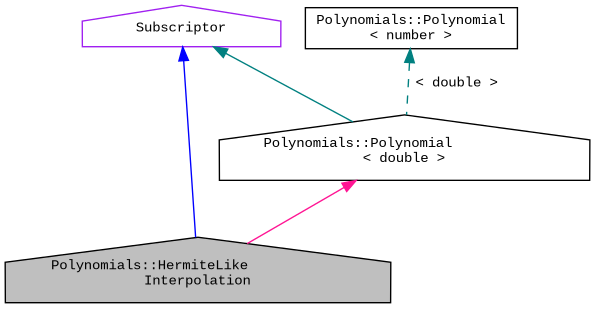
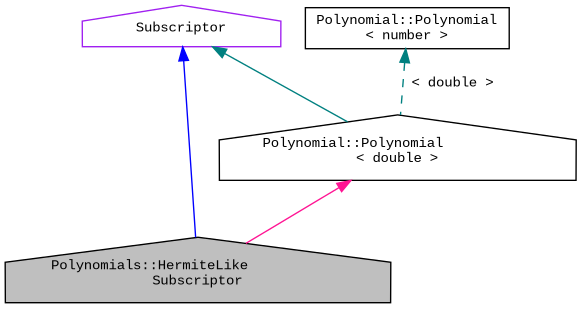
(411, 28) -> (407, 28)
(405, 151) -> (398, 151)
(198, 273) -> (198, 273)
